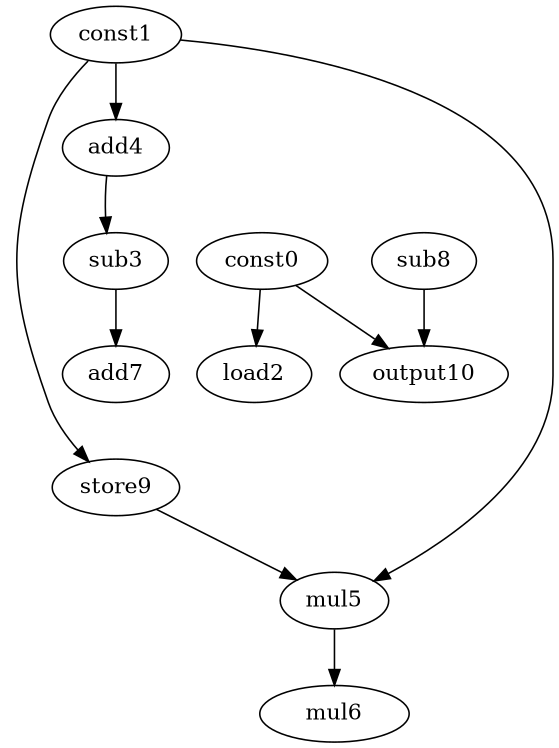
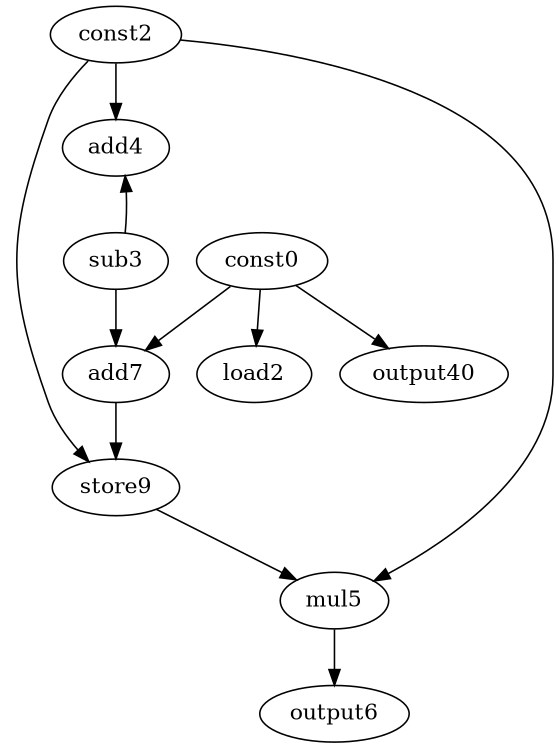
(116, 35) -> (116, 35)
(105, 196) -> (126, 213)
(424, 261) -> none
none -> (194, 314)
(424, 374) -> (424, 374)
none -> (116, 423)
(334, 714) -> (334, 714)
